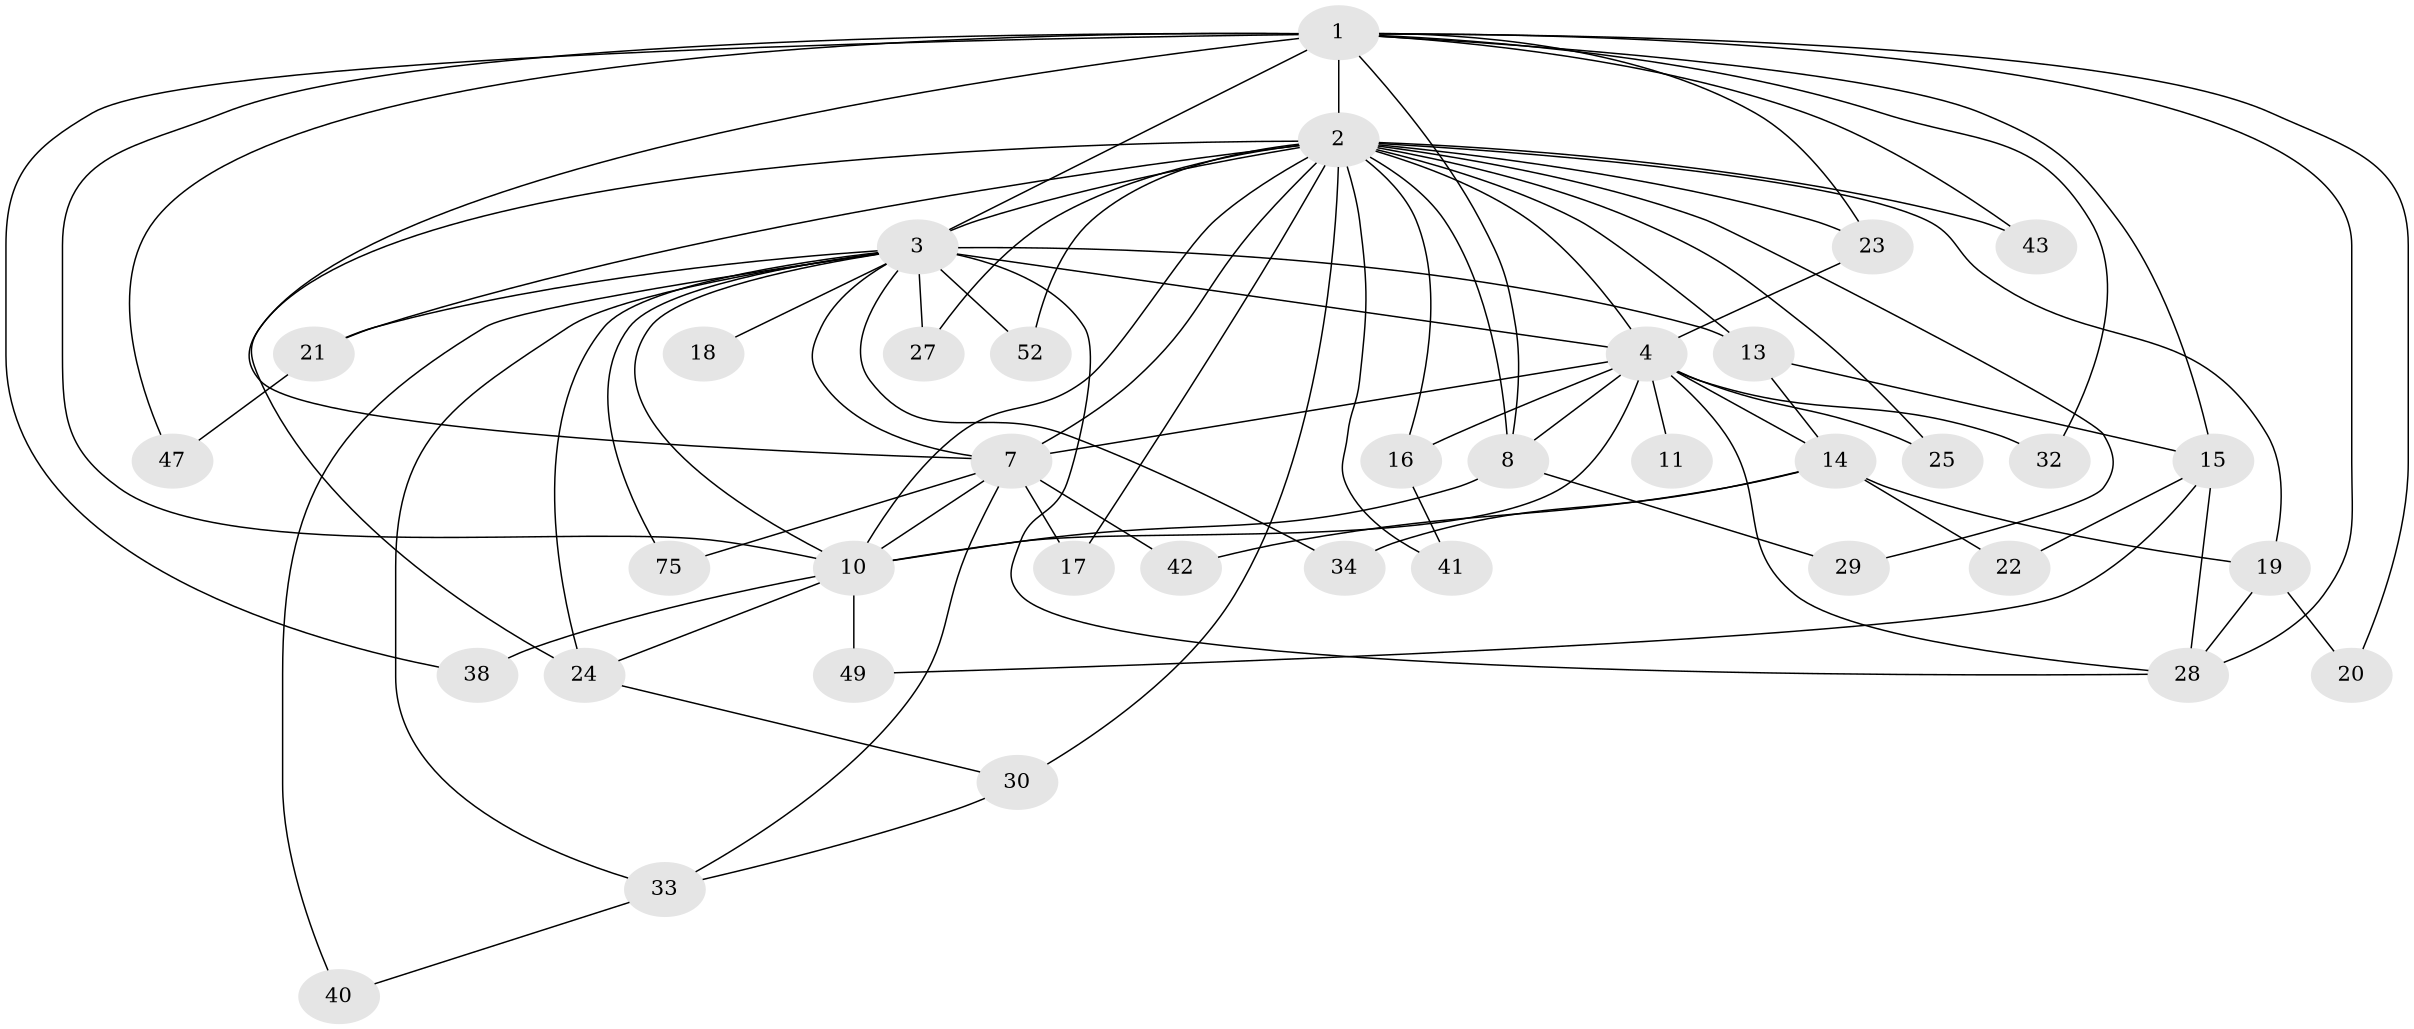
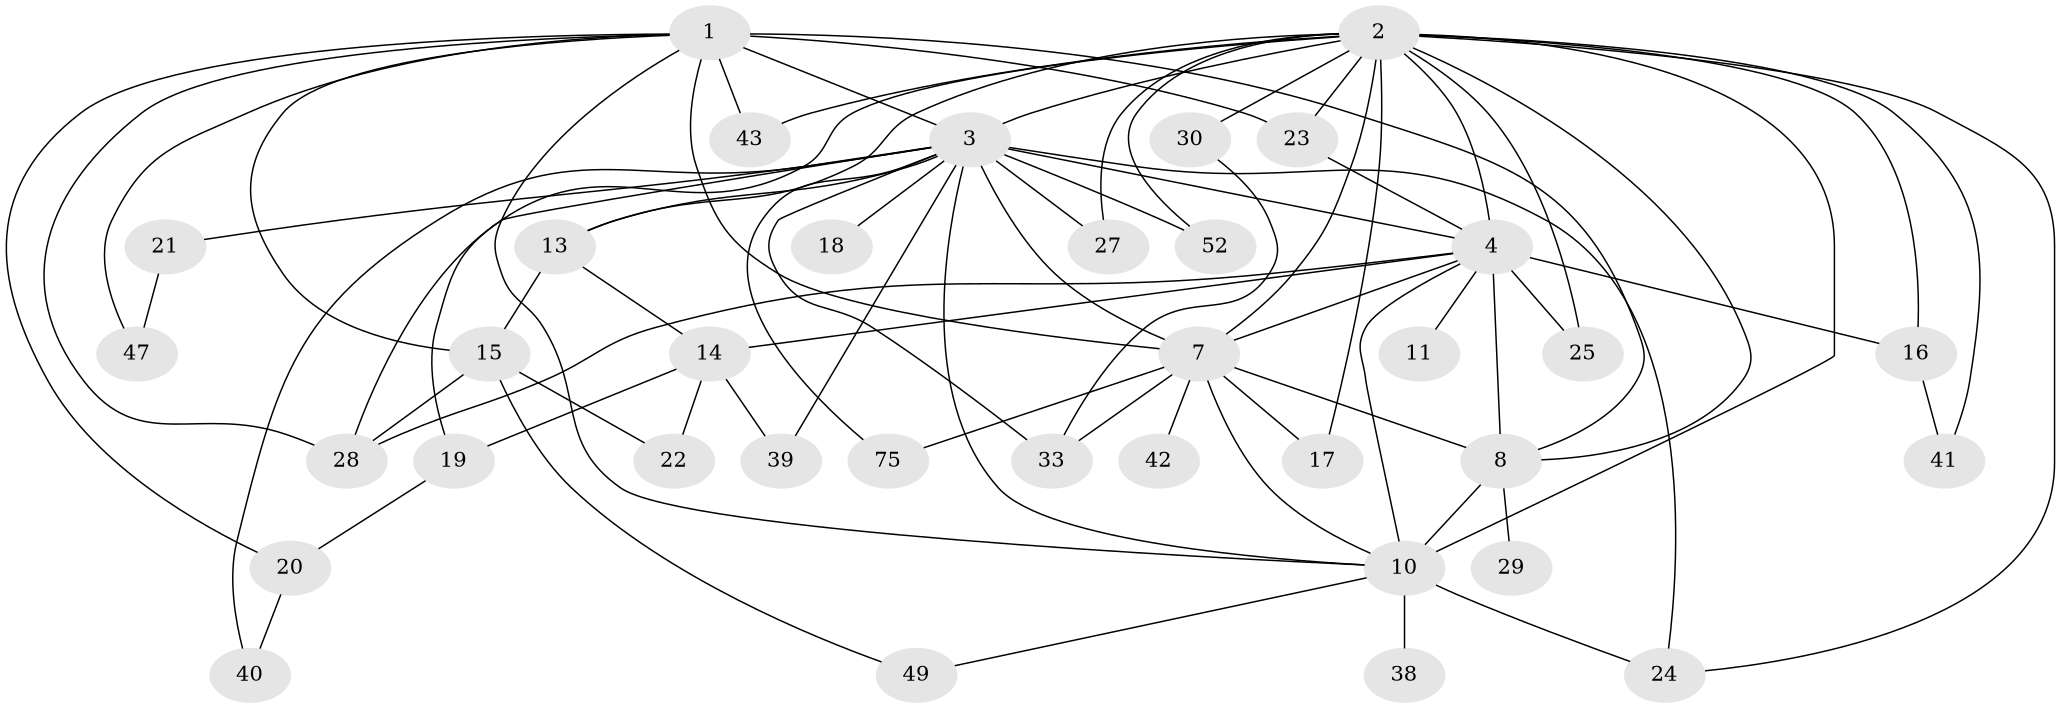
(268, 79) -> none
(1339, 86) -> none
(818, 220) -> none
(1885, 310) -> none
none -> (1350, 408)
(2050, 461) -> none
(1508, 515) -> none
(1345, 568) -> (781, 461)
(2229, 622) -> none
(801, 729) -> none
(502, 943) -> (270, 622)
